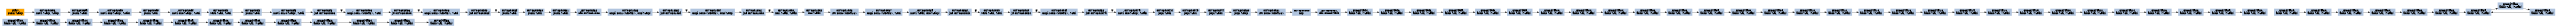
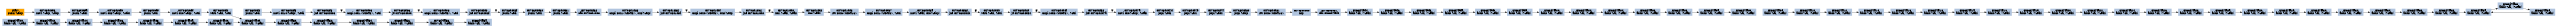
(237, 12) -> (236, 17)
(1758, 12) -> none
none -> (2270, 12)
none -> (479, 22)
